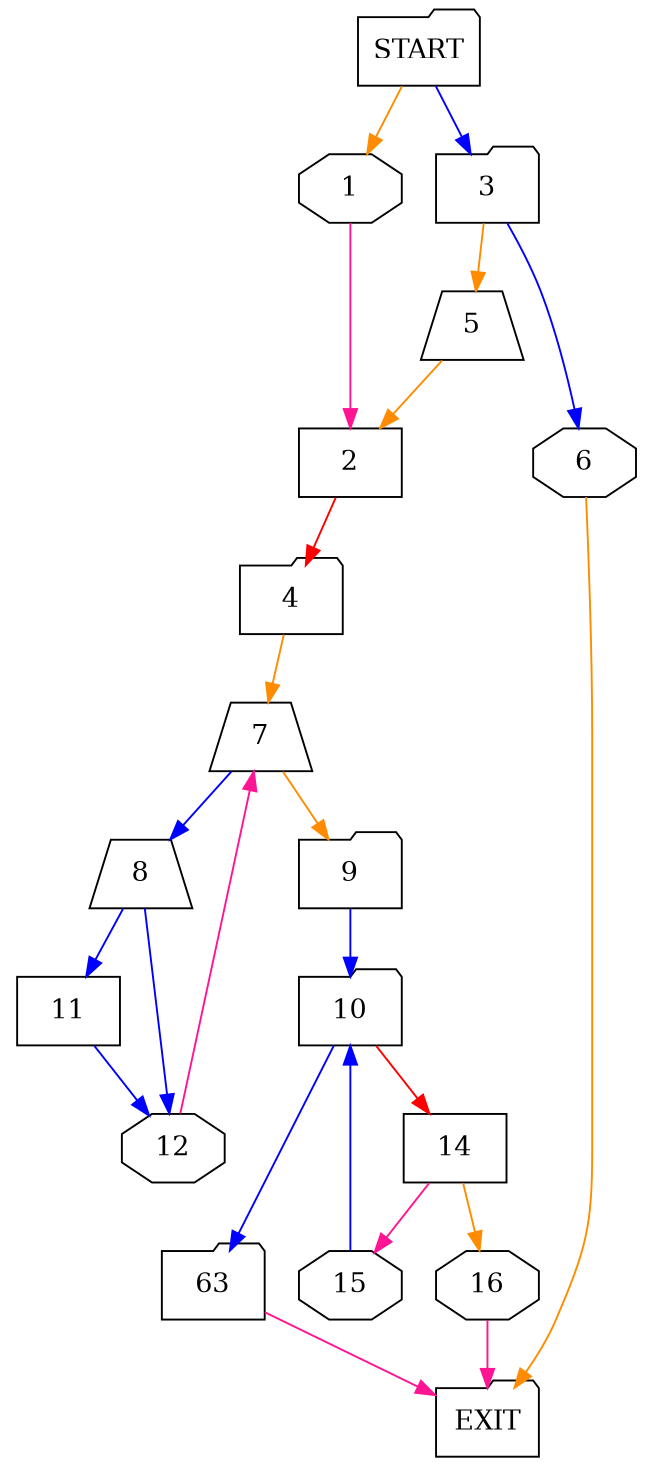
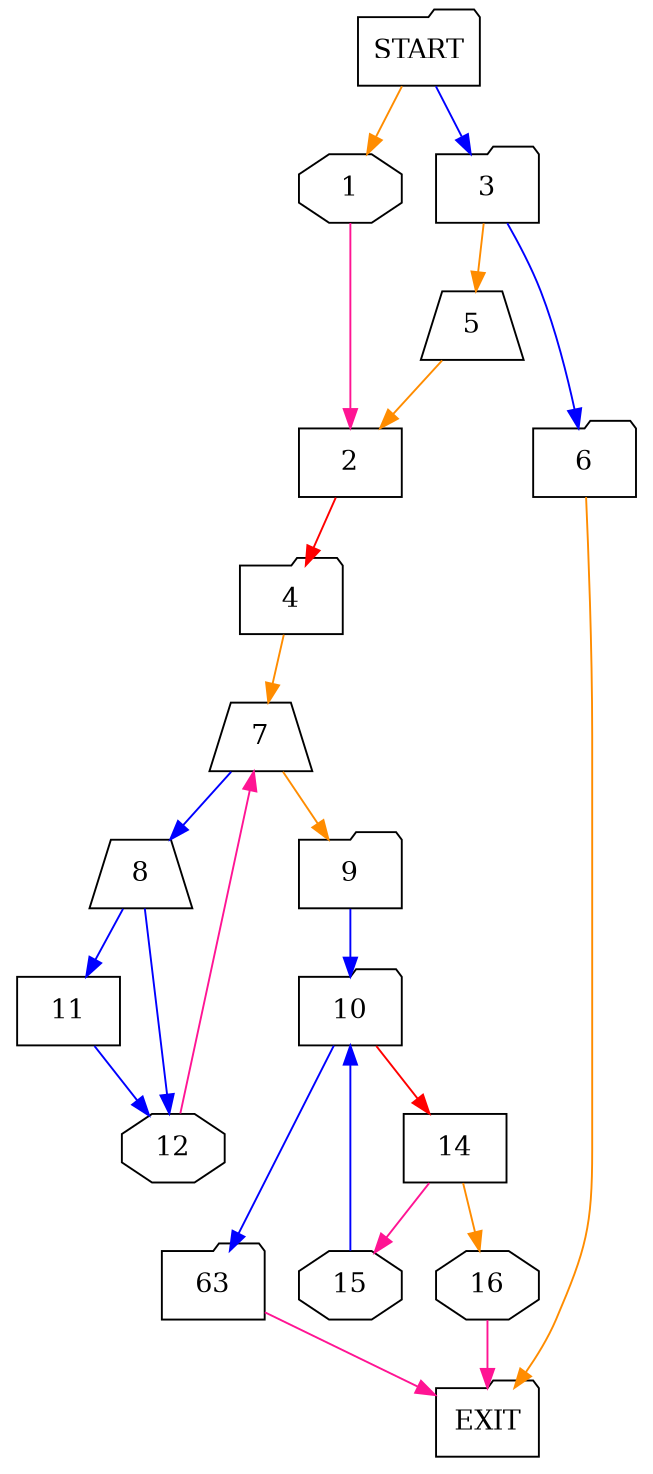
(585, 463) -> (585, 463)
